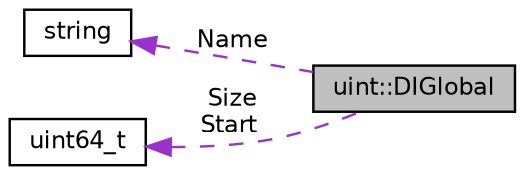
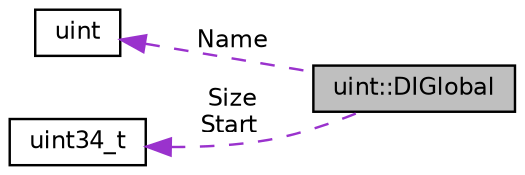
(78, 33) -> (78, 33)
(78, 142) -> (78, 142)
